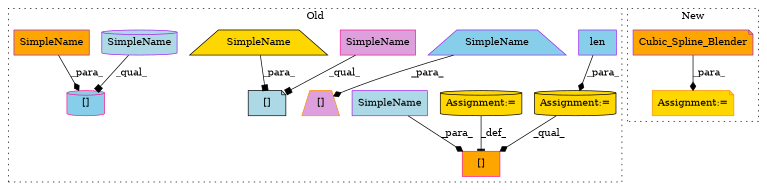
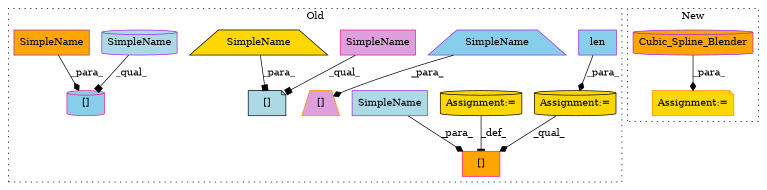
(693, 43) -> (693, 43)
